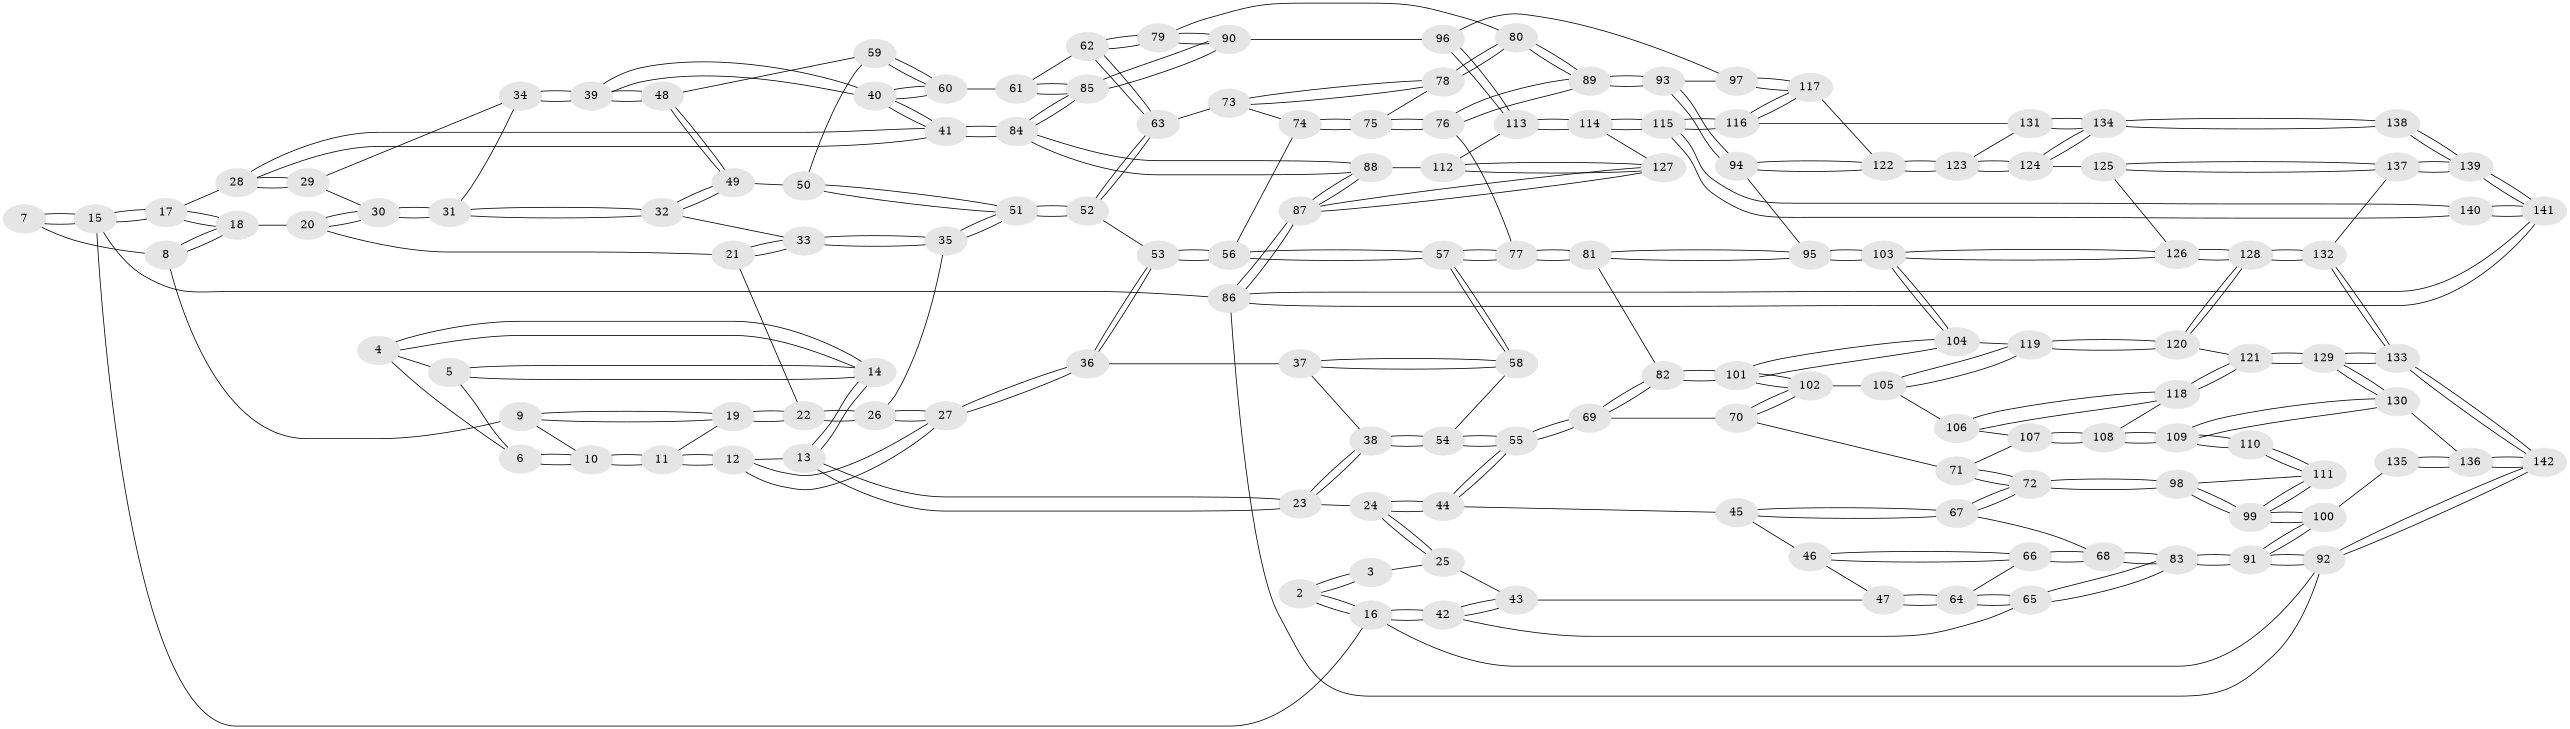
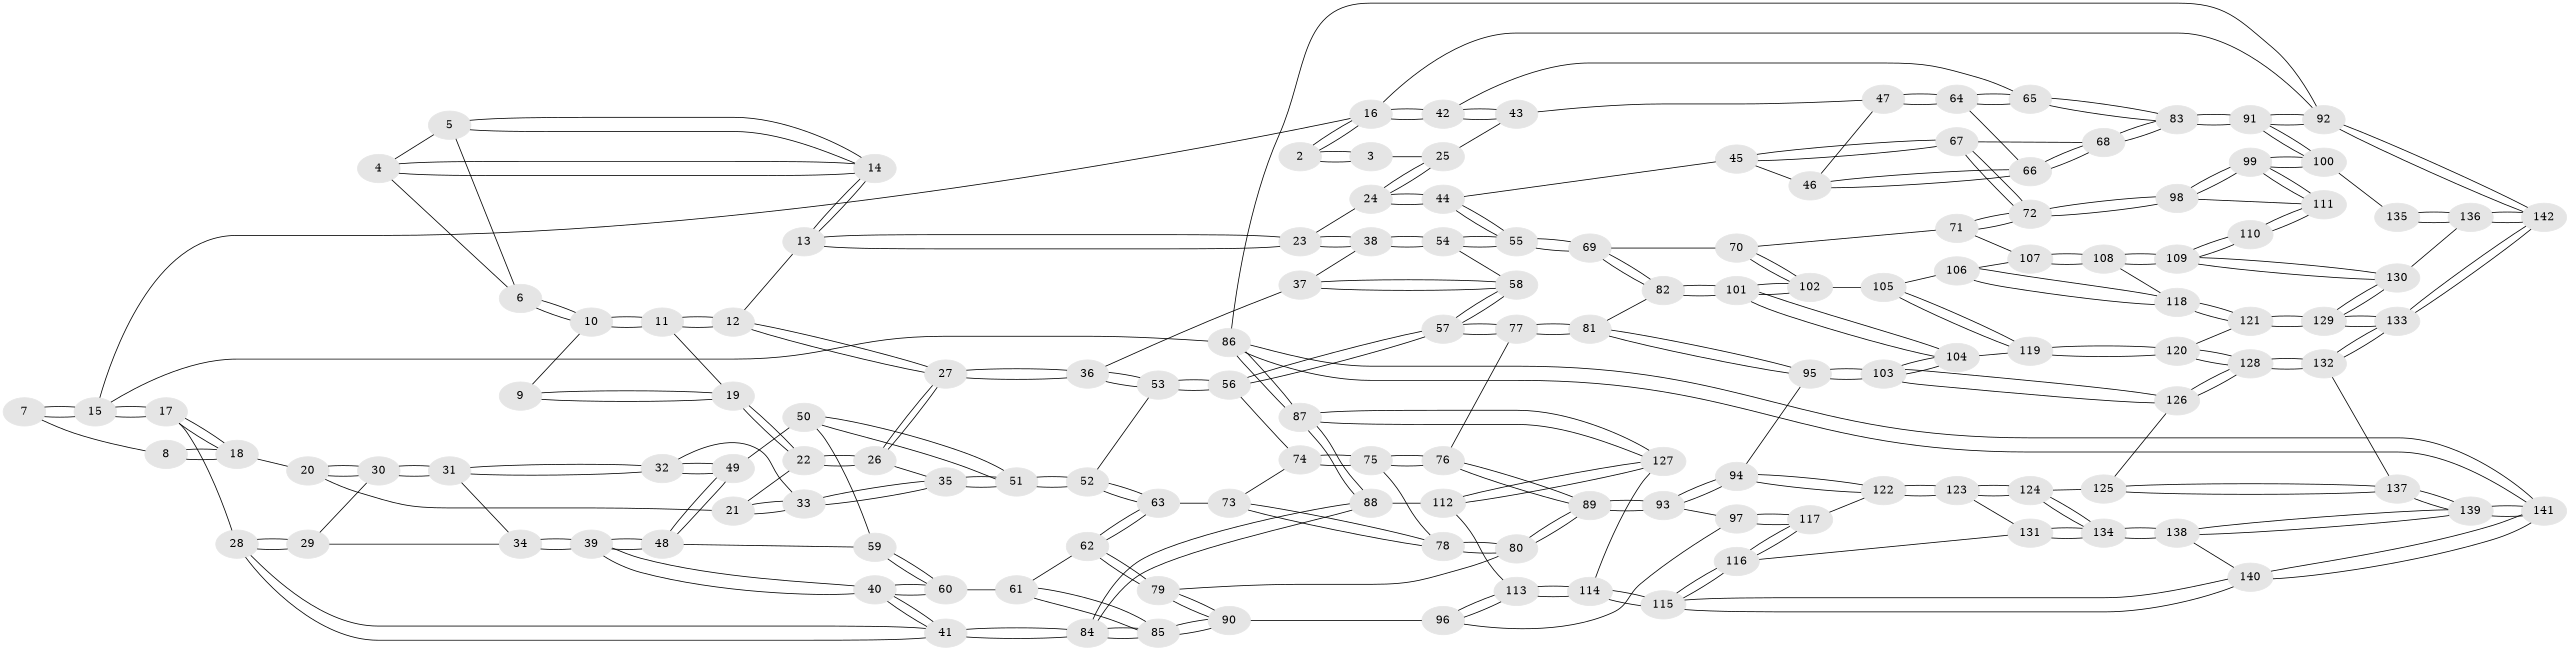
(289, 435) -> none
none -> (2214, 555)
